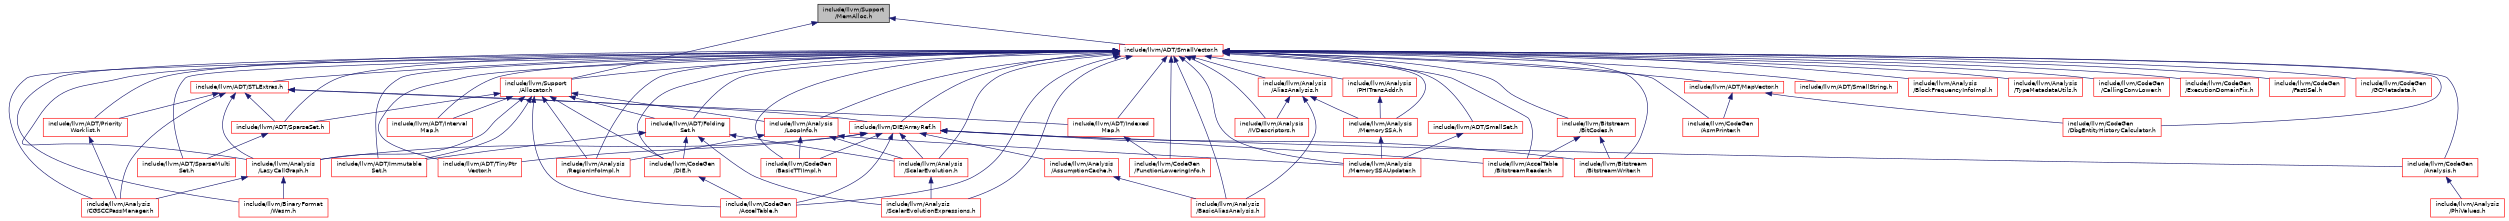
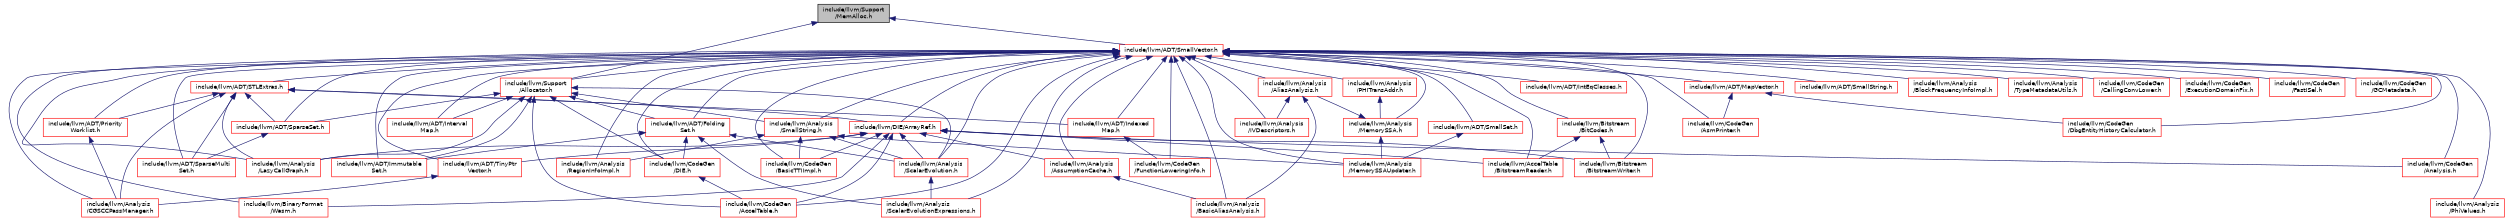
none -> (1574, 87)
none -> (1082, 95)
(1337, 109) -> (1338, 106)
(801, 127) -> (801, 127)
none -> (212, 128)
(566, 130) -> (786, 93)
(199, 189) -> (295, 193)
(2456, 190) -> (1912, 58)
(283, 191) -> (643, 197)
